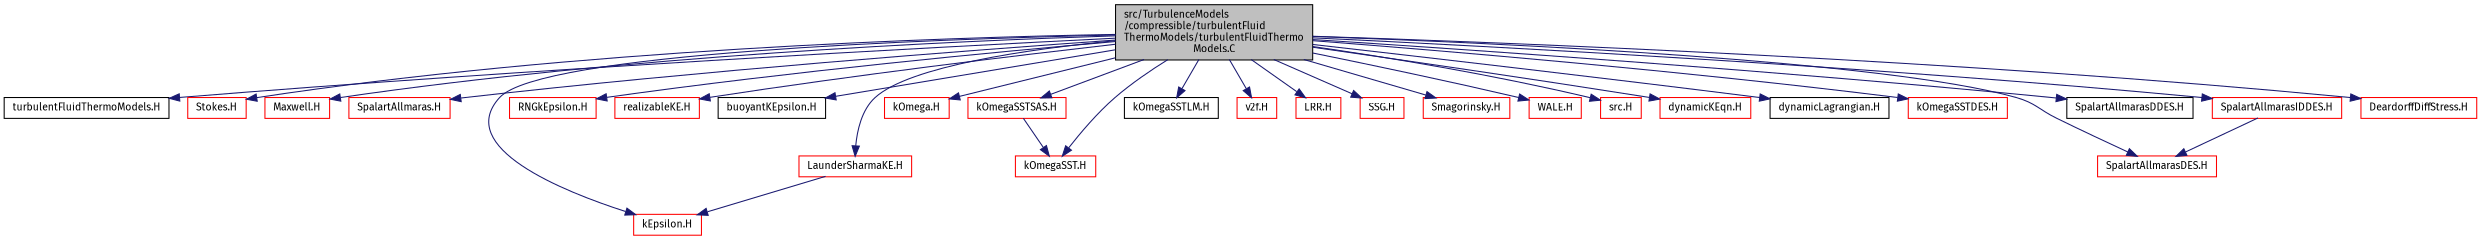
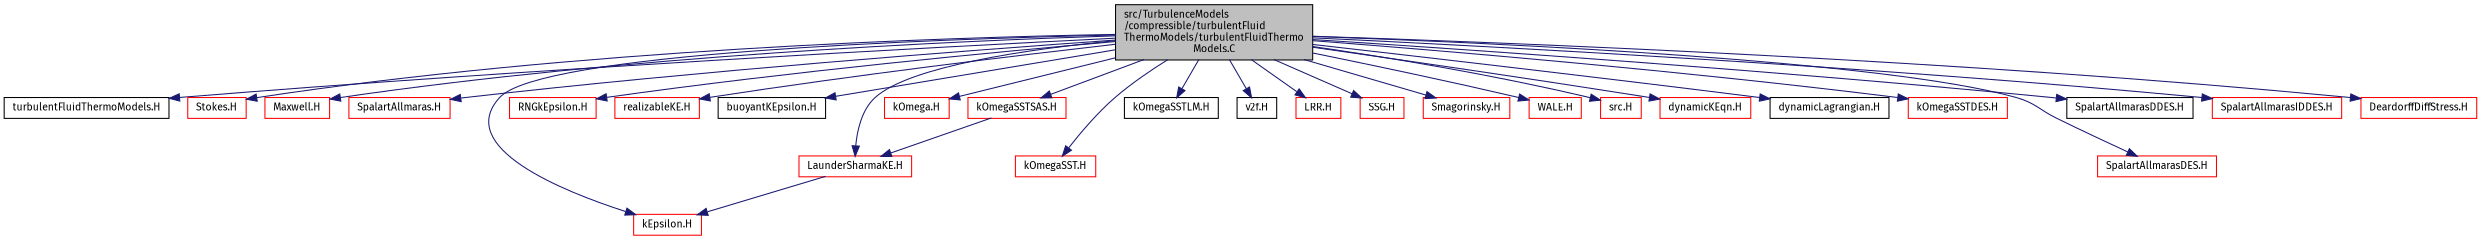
(1257, 108) -> (1257, 108)
(1033, 133) -> (941, 135)
(2222, 135) -> none
